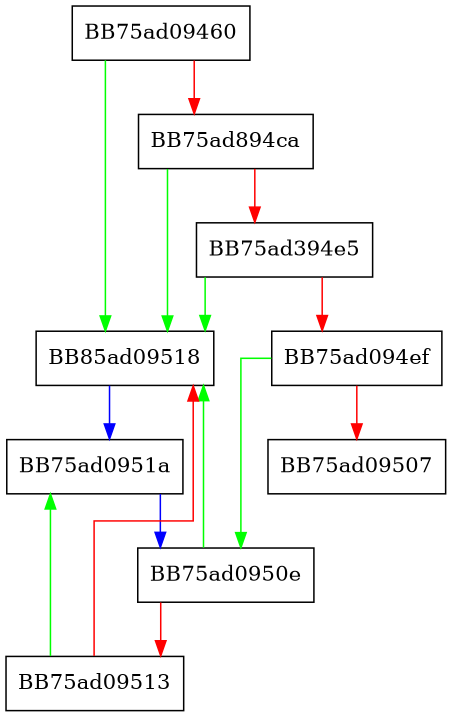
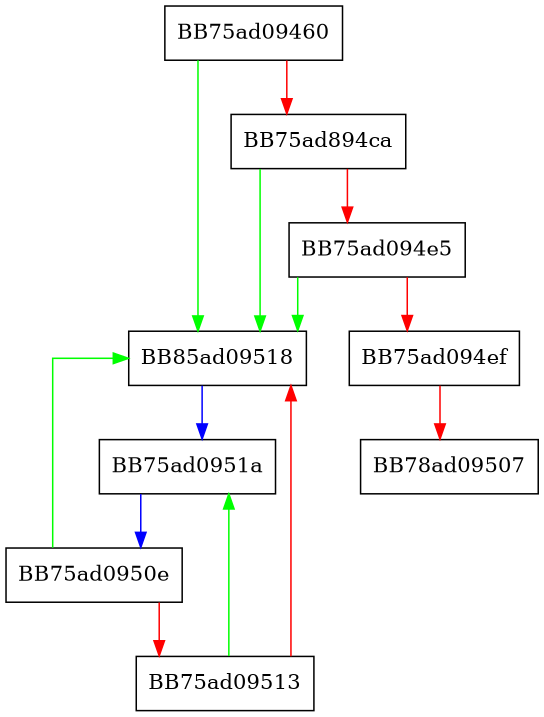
(285, 250) -> (377, 250)
(241, 430) -> none
(357, 467) -> (449, 467)
